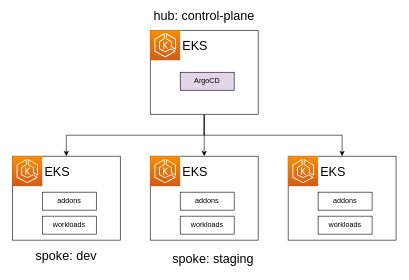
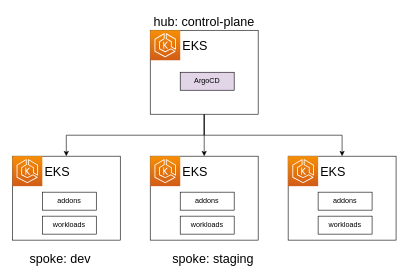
(204, 15) -> (204, 21)
(66, 255) -> (60, 258)
